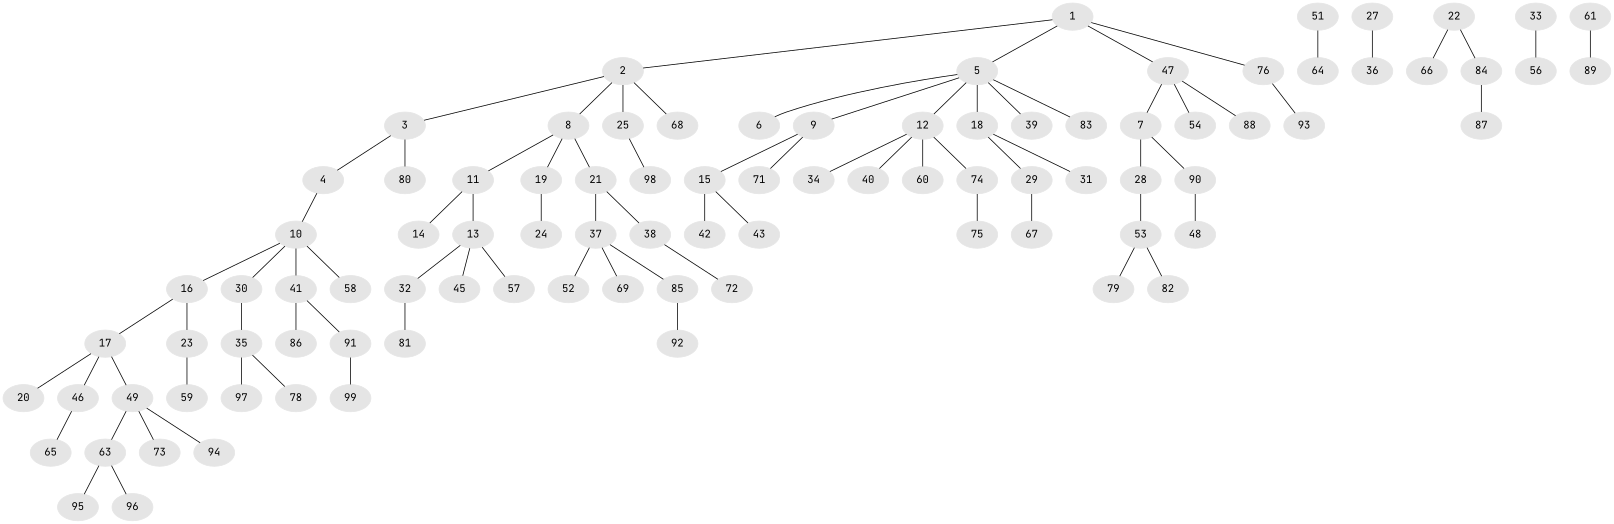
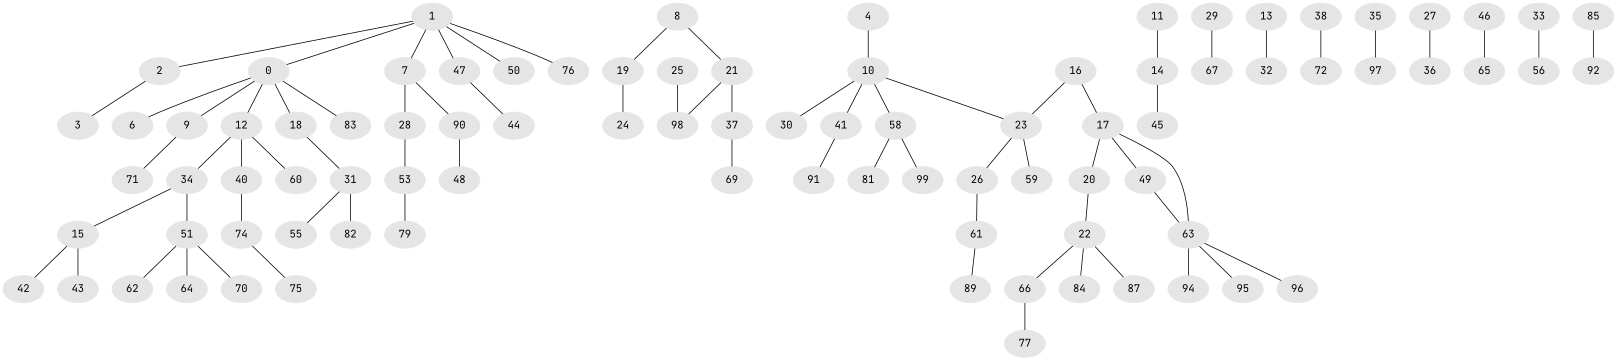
none -> (514, 71)
(977, 71) -> (269, 71)
(596, 98) -> none
(623, 98) -> none
(1154, 98) -> (419, 44)
(1481, 98) -> (1109, 262)
(677, 126) -> none
(1032, 126) -> none
(1195, 126) -> (514, 126)
(1250, 126) -> none
(1304, 126) -> none
(364, 153) -> none
(521, 153) -> none
(759, 153) -> (132, 207)
(950, 153) -> (241, 207)
(1004, 153) -> none
(405, 180) -> none
none -> (977, 180)
none -> (187, 207)
(473, 207) -> none
(623, 207) -> (705, 98)
none -> (1087, 207)
none -> (296, 235)
(241, 262) -> (945, 98)
(466, 262) -> (1157, 98)
(637, 262) -> none
(1154, 262) -> (350, 207)
none -> (132, 289)
none -> (241, 289)
(514, 289) -> none
(568, 289) -> none
(241, 316) -> none
(405, 316) -> (882, 153)
(296, 344) -> none
none -> (1025, 344)
(92, 371) -> (1171, 165)
(350, 371) -> (909, 153)
(296, 398) -> none
(173, 425) -> (1188, 262)
(160, 453) -> none
